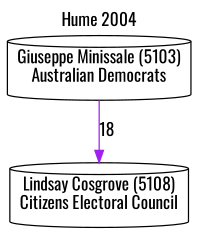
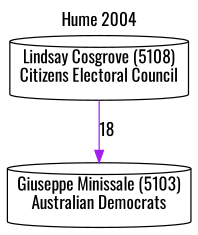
(99, 125) -> (99, 125)
